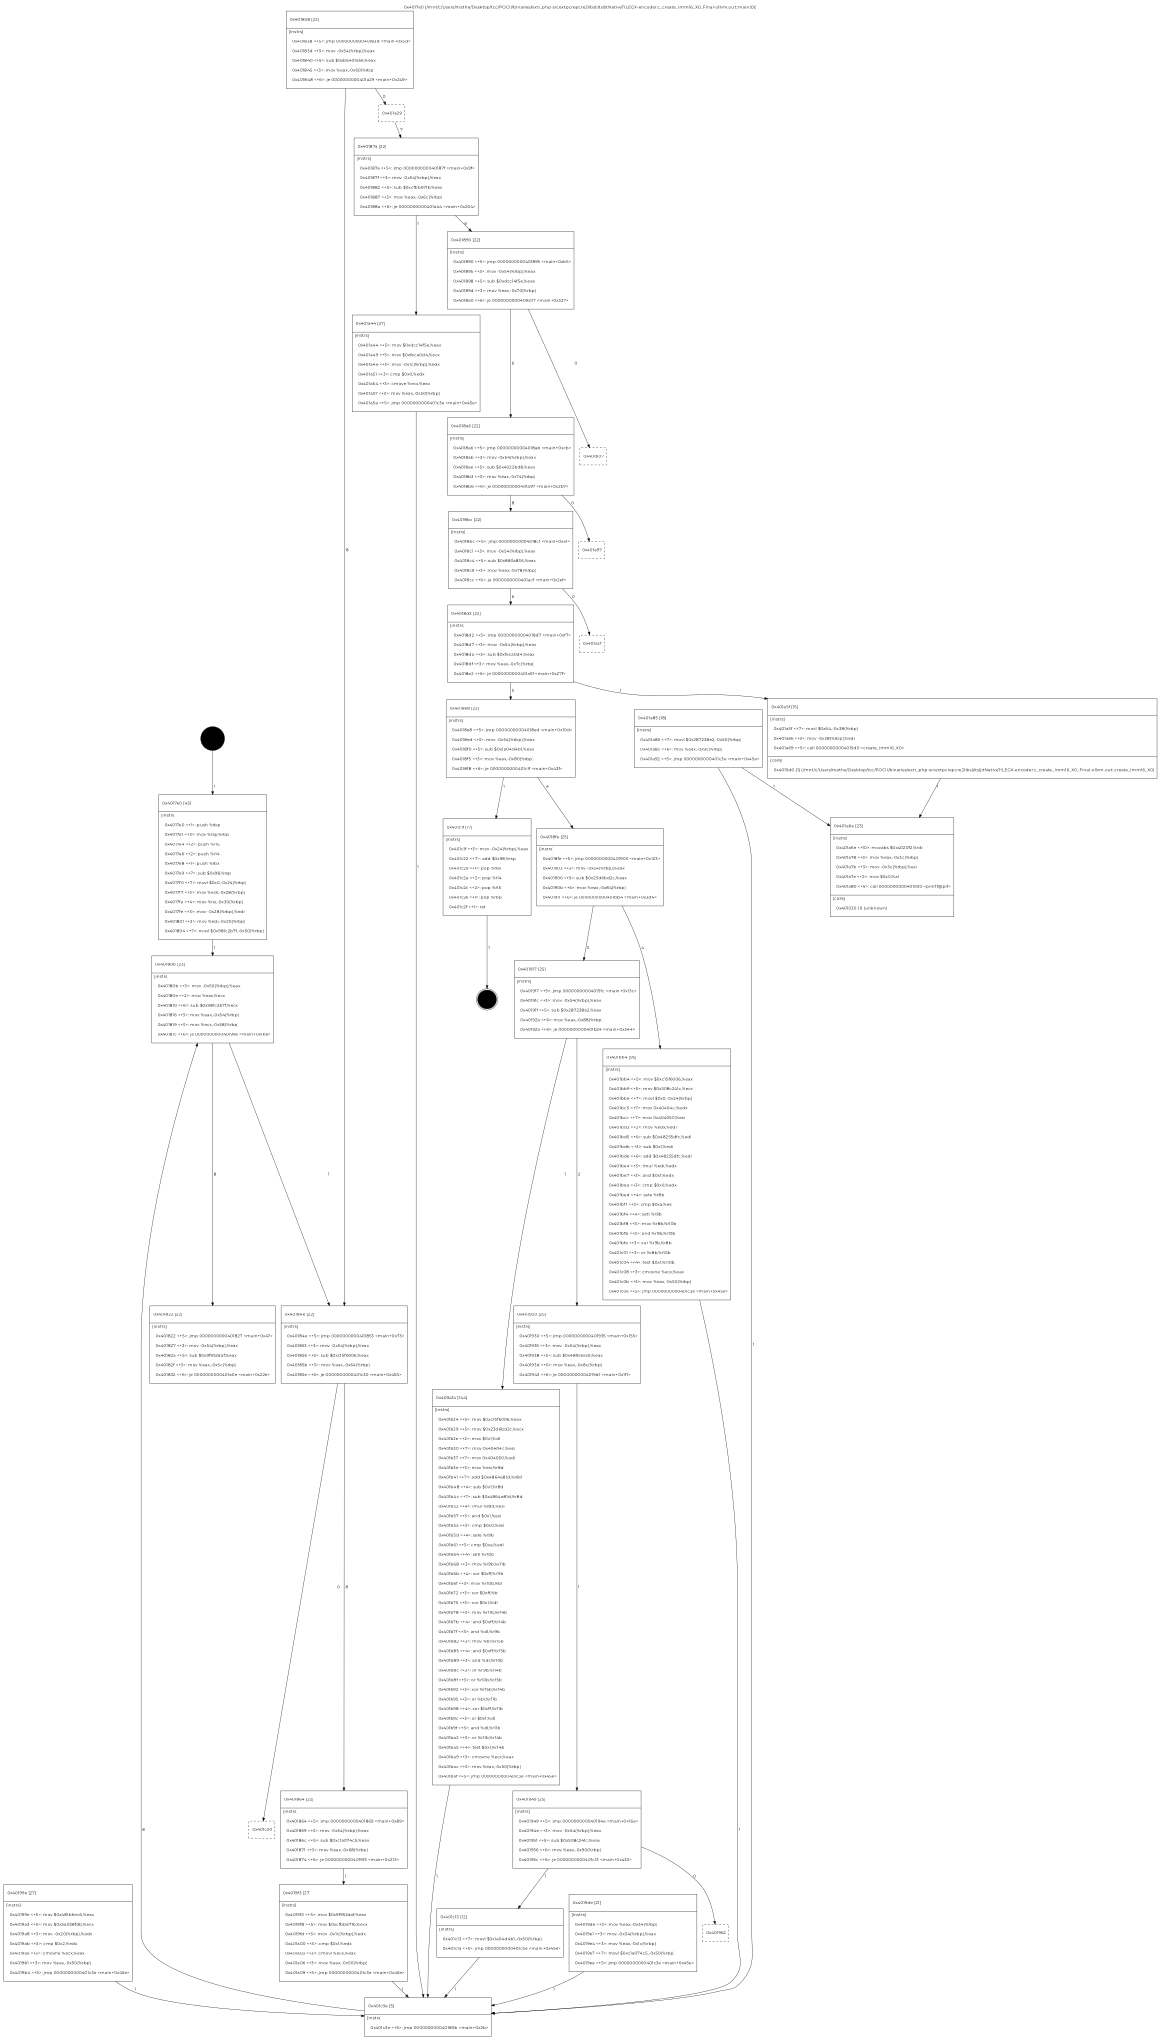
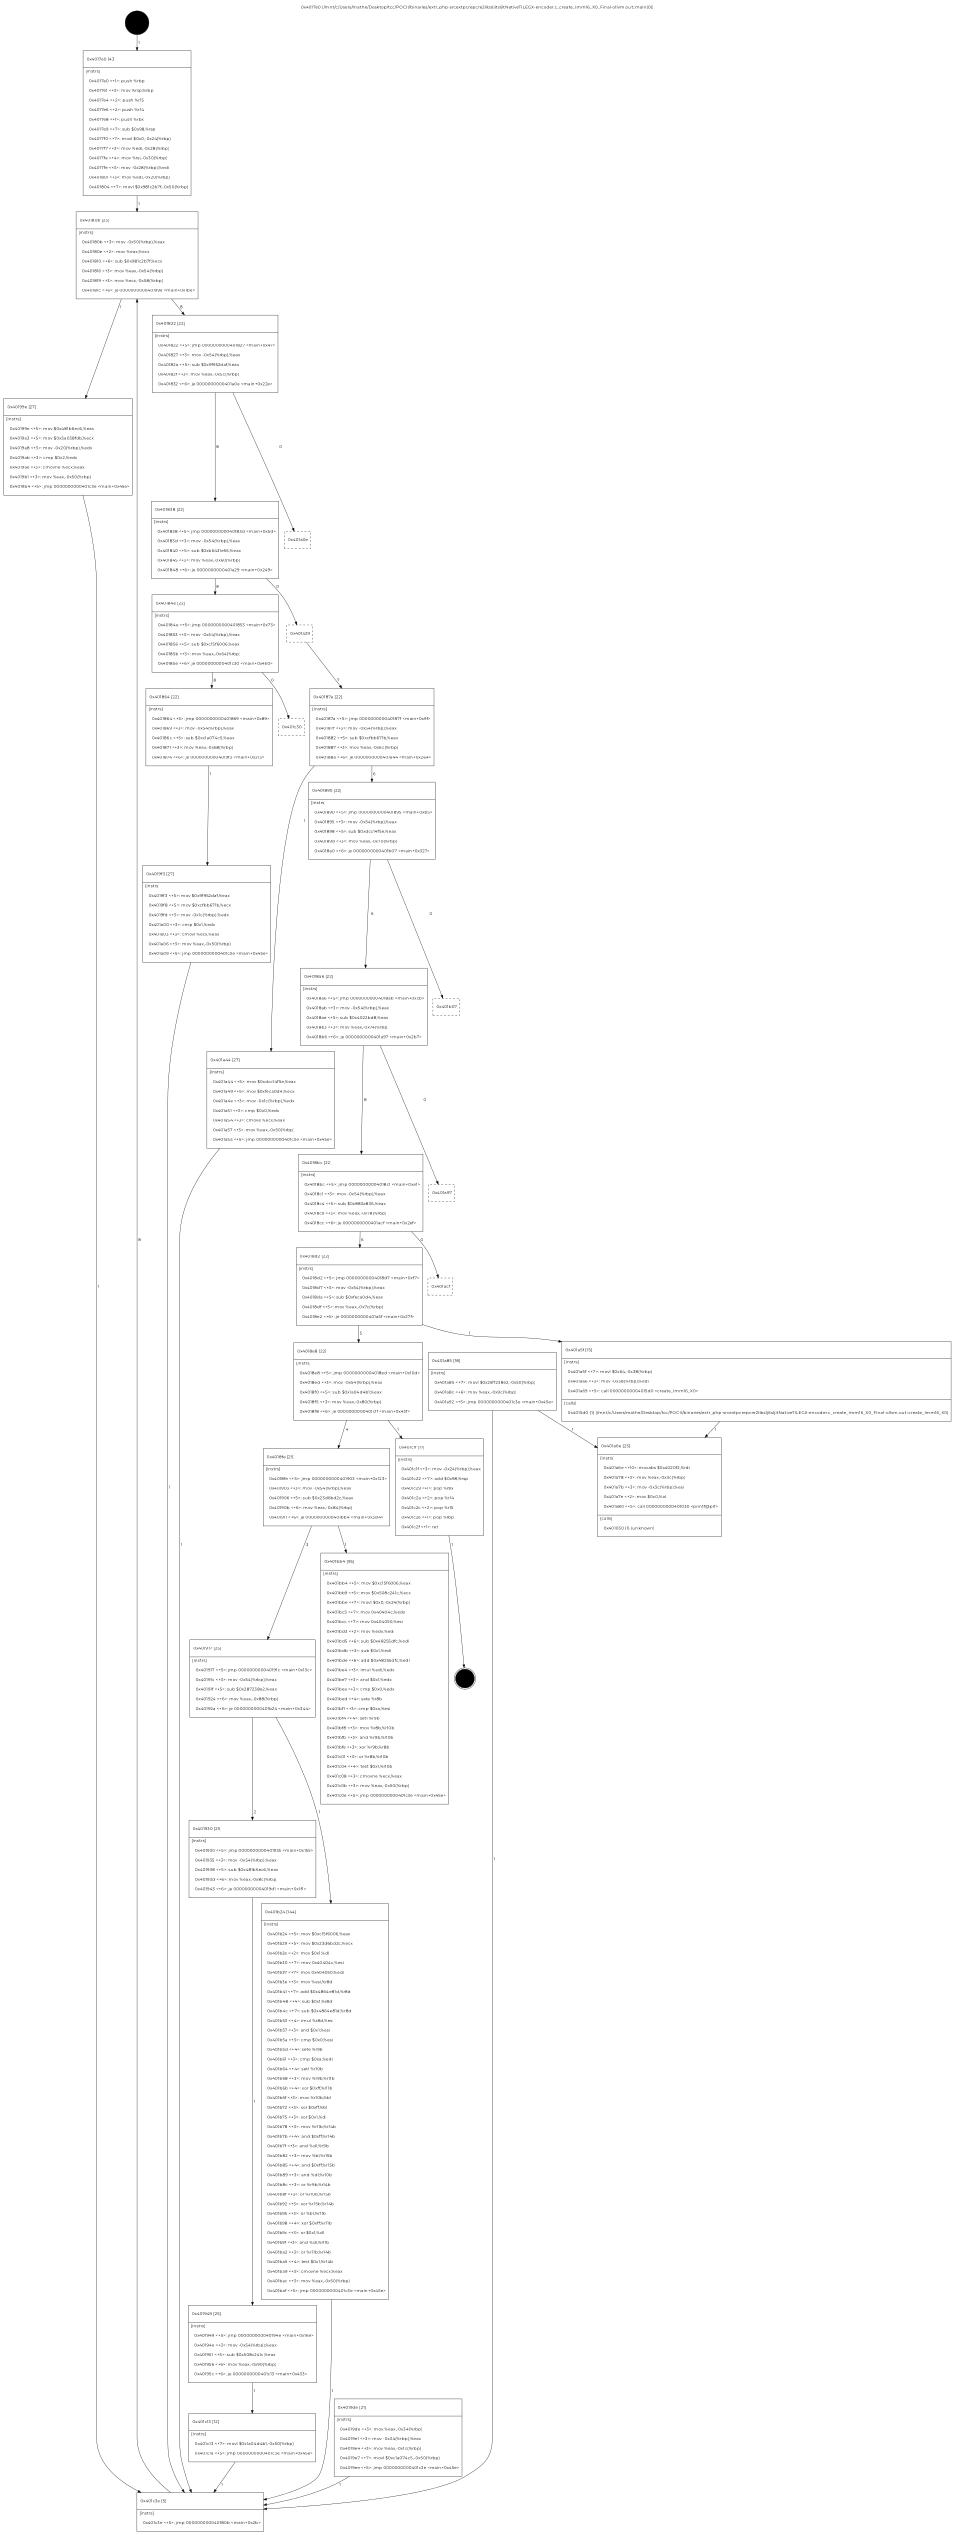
none -> (215, 445)
none -> (298, 540)
(642, 948) -> (345, 1545)
(279, 1173) -> (104, 347)
(737, 1761) -> none
(716, 1933) -> none
